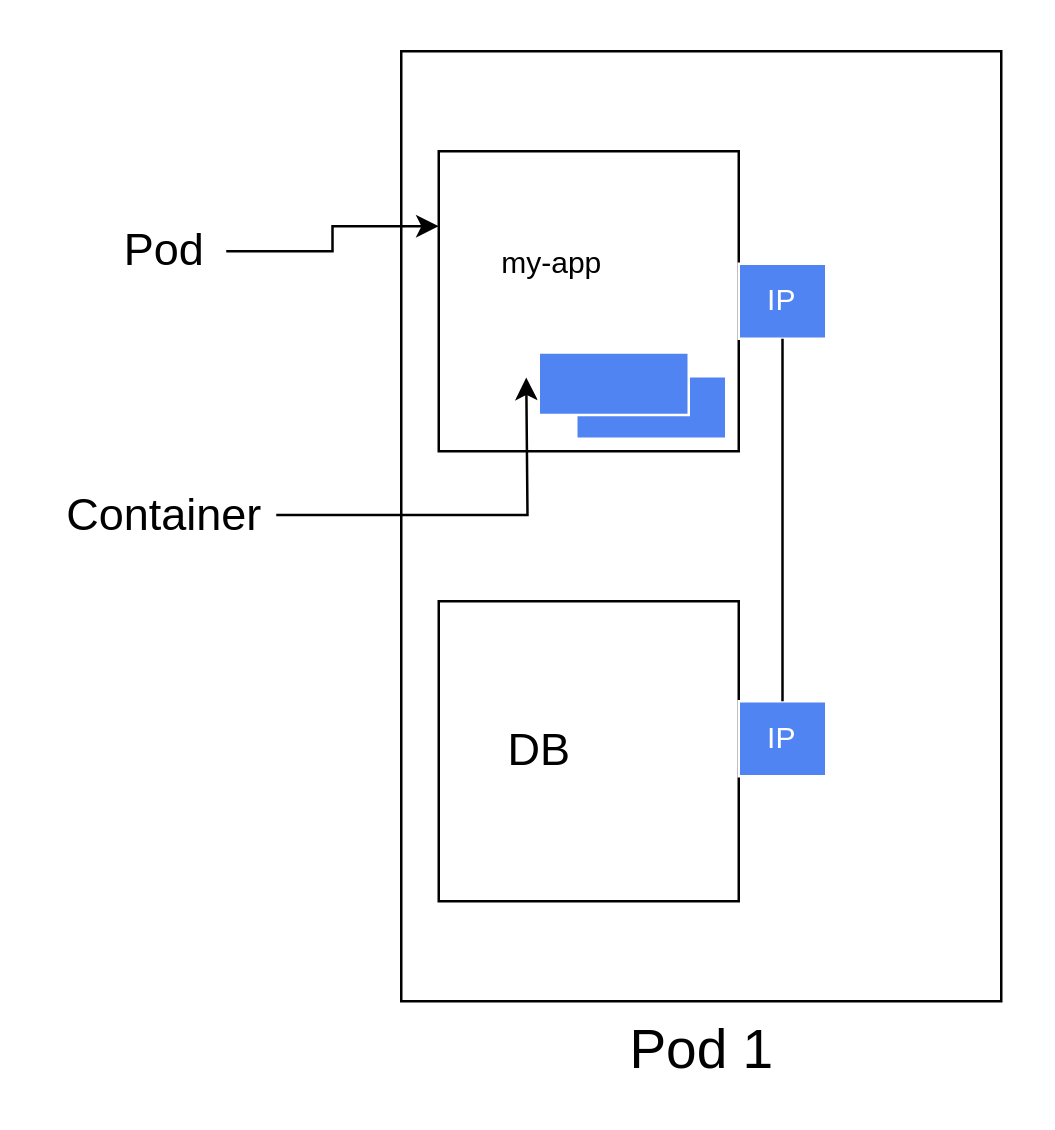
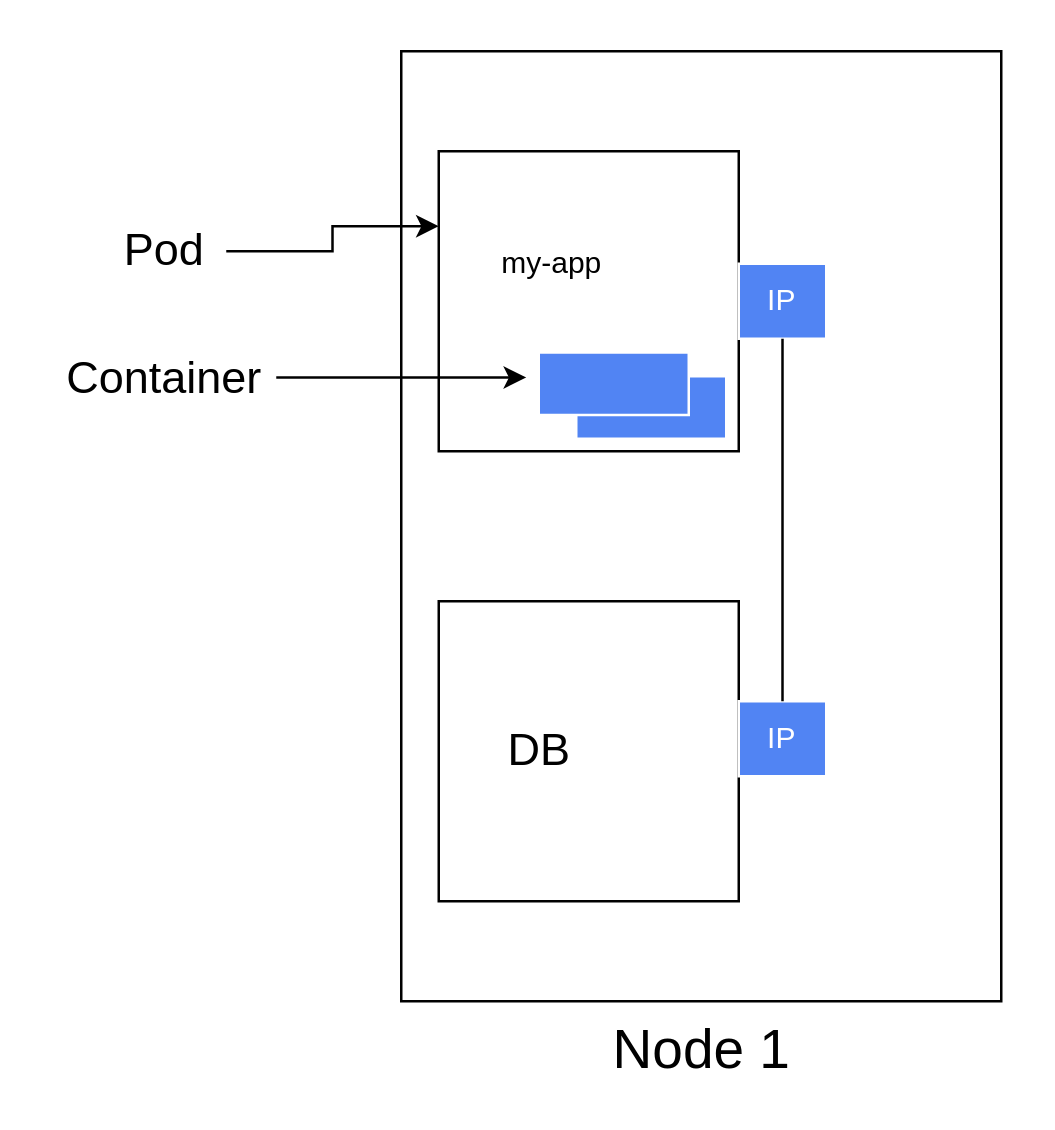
(164, 515) -> (164, 378)
(703, 1051) -> (703, 1051)
